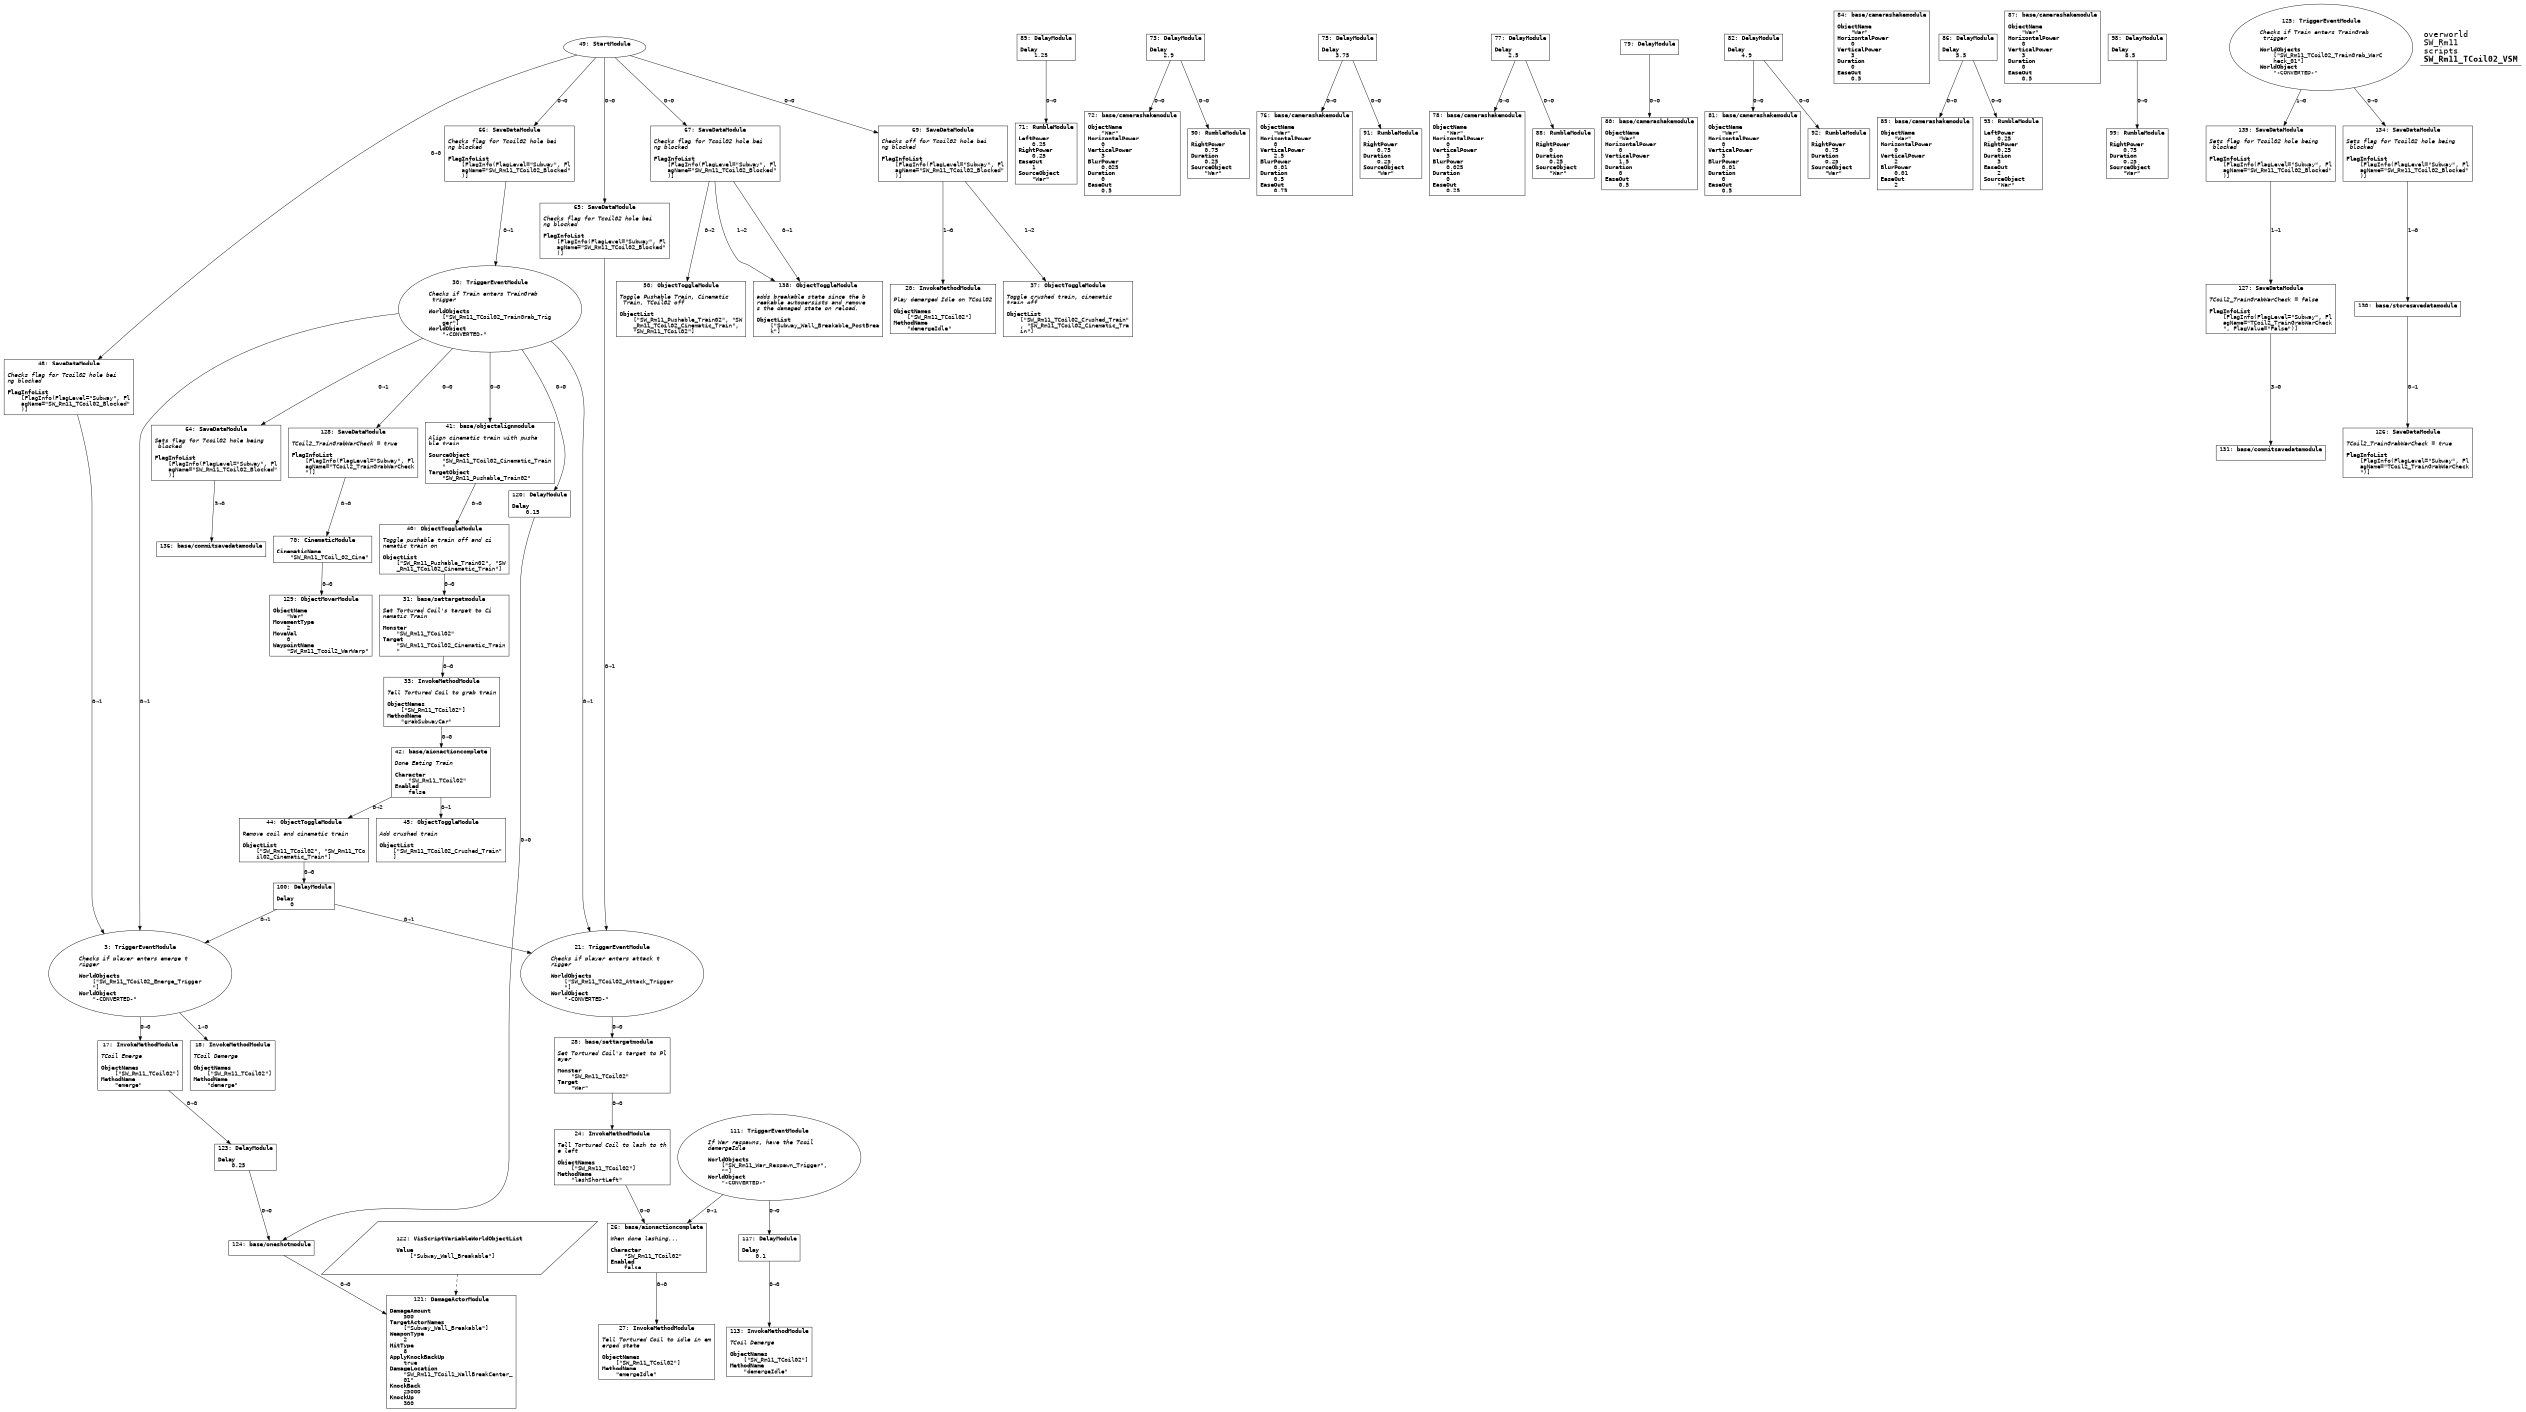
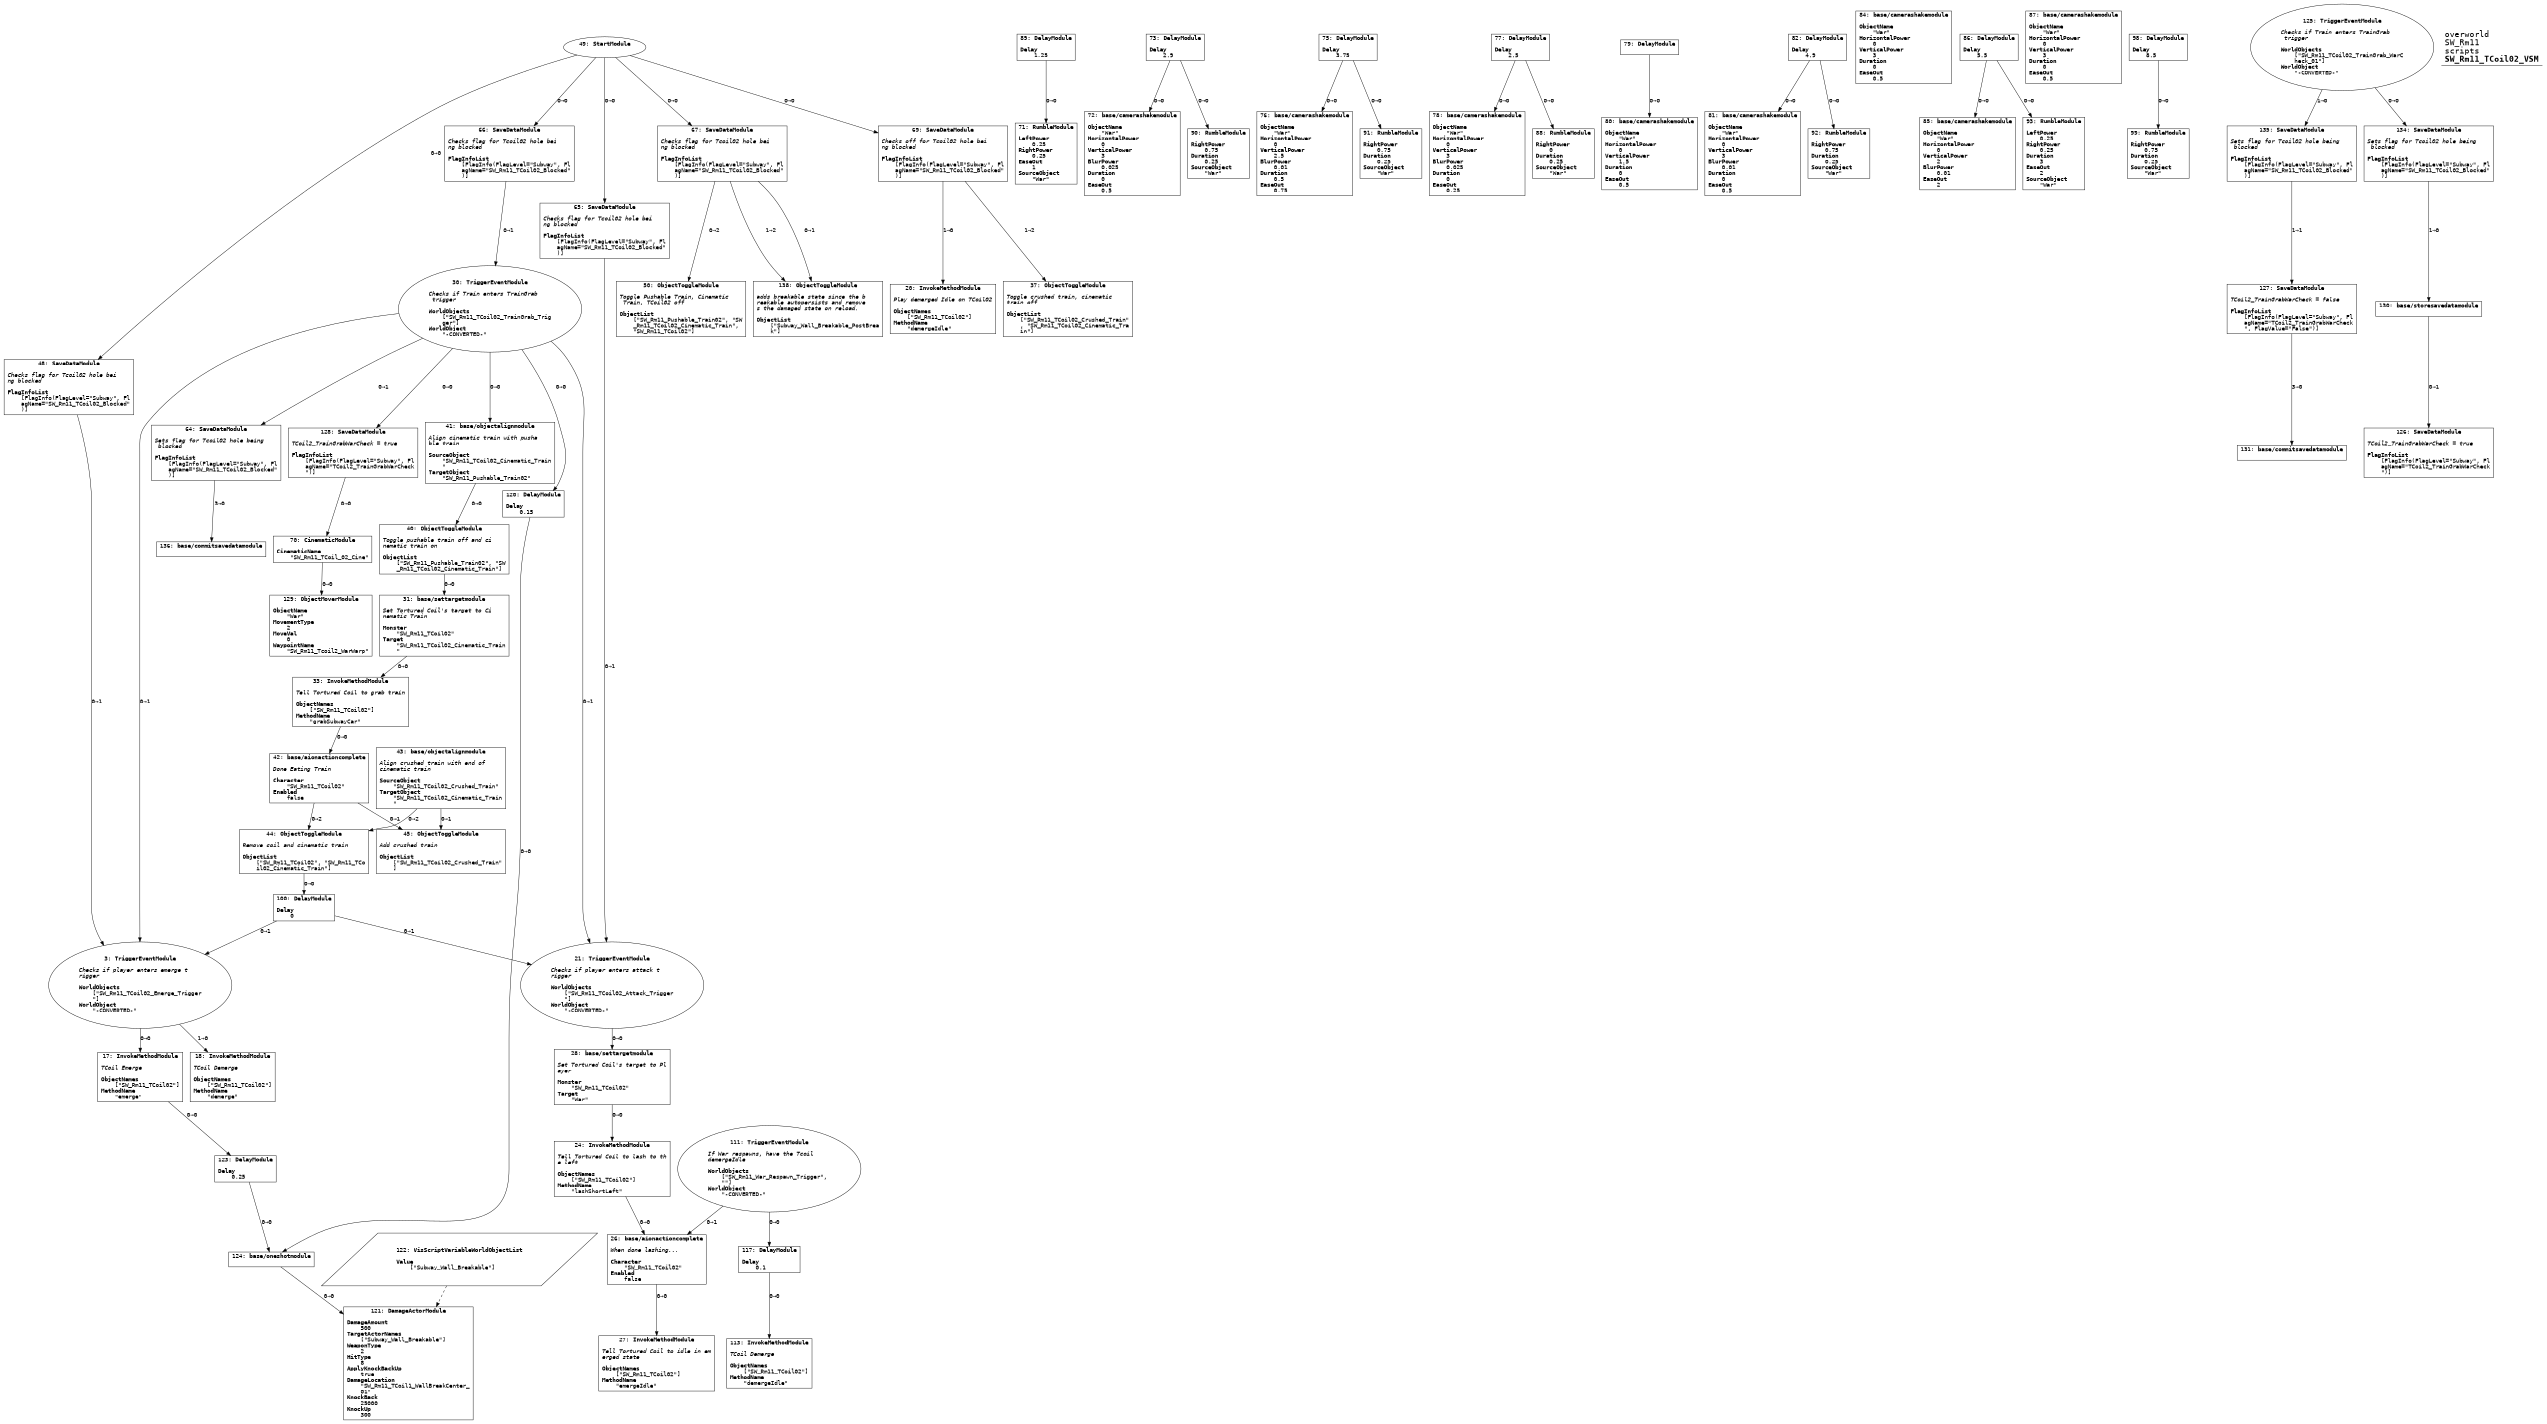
none -> (441, 778)
